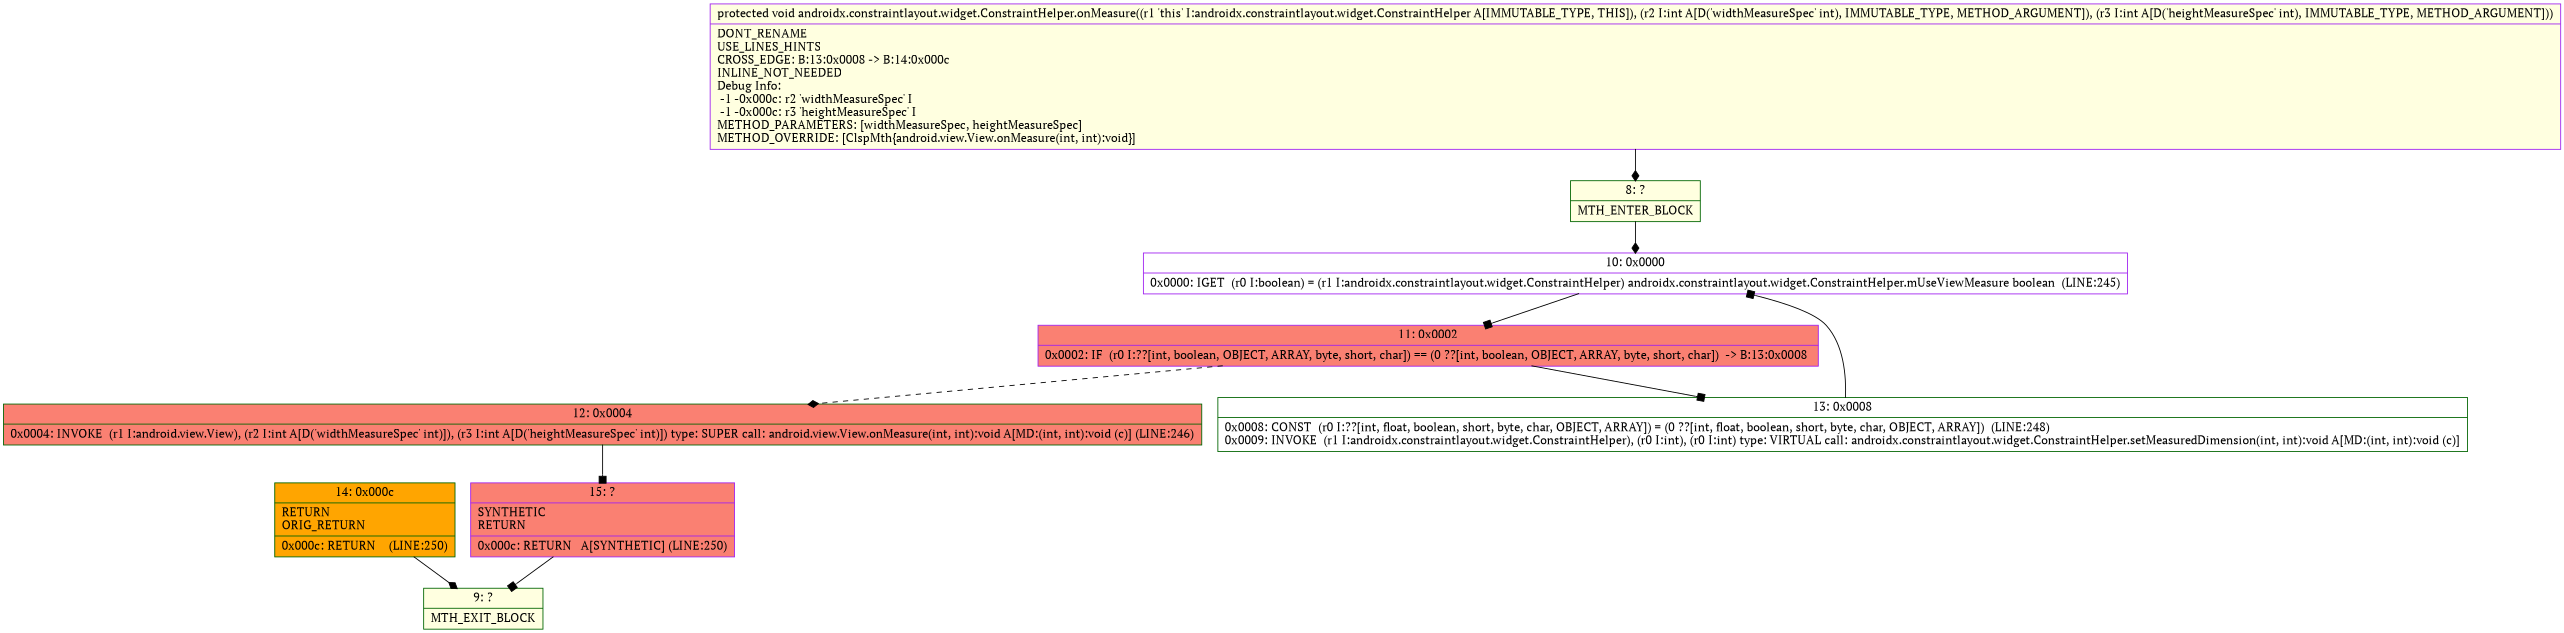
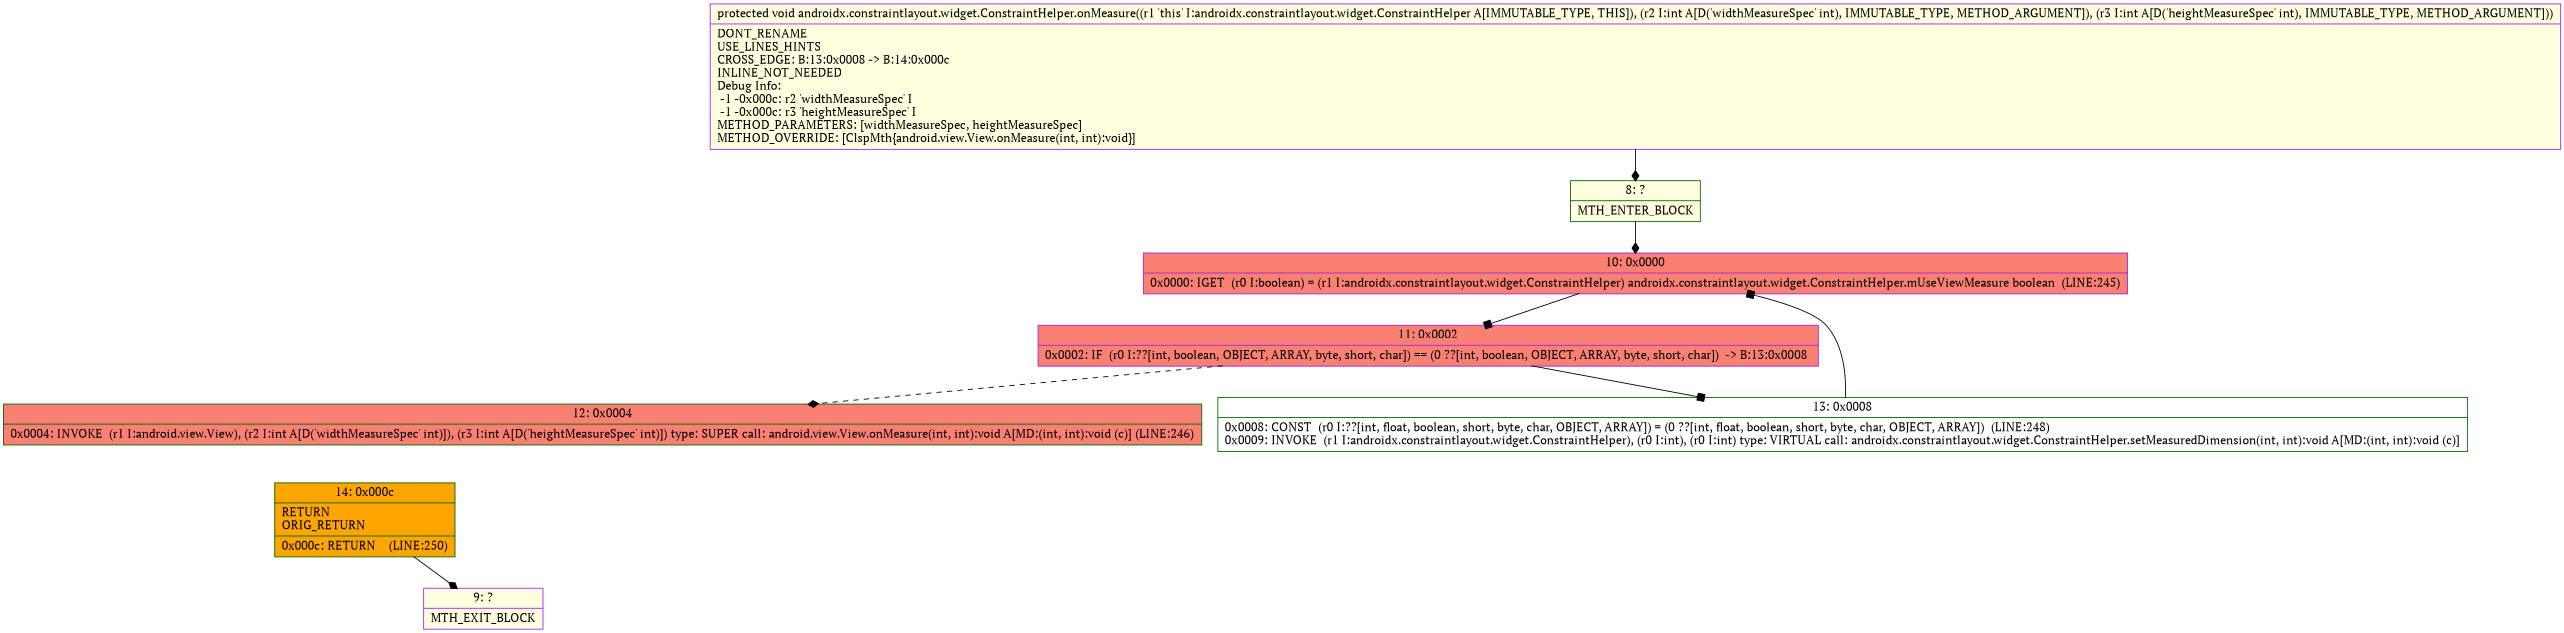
(1635, 273) -> (1635, 273)
(603, 520) -> none
(483, 609) -> (483, 609)
